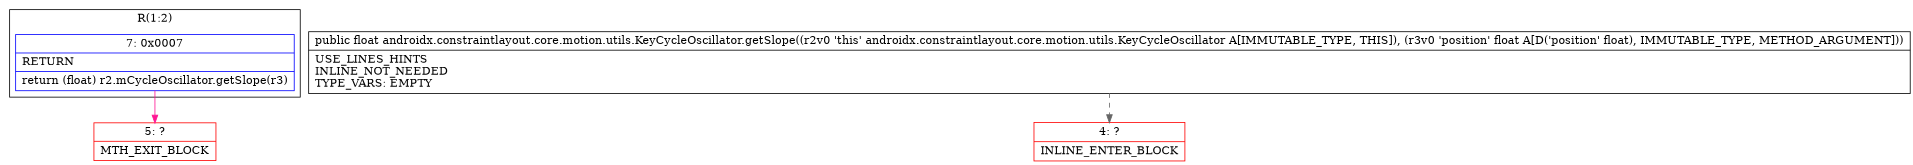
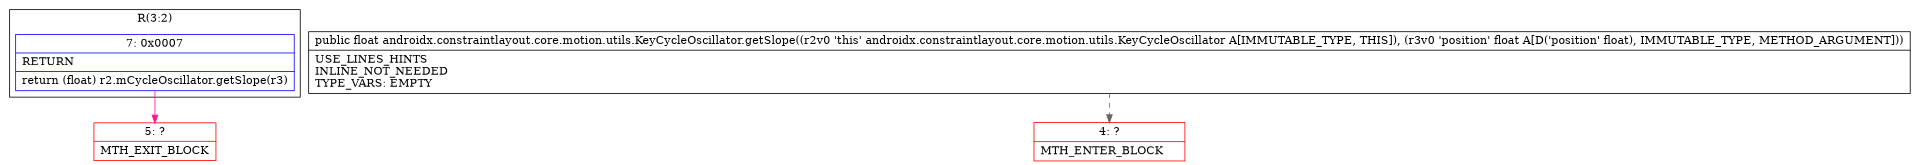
(155, 19) -> (155, 19)
(1109, 151) -> (1102, 151)
